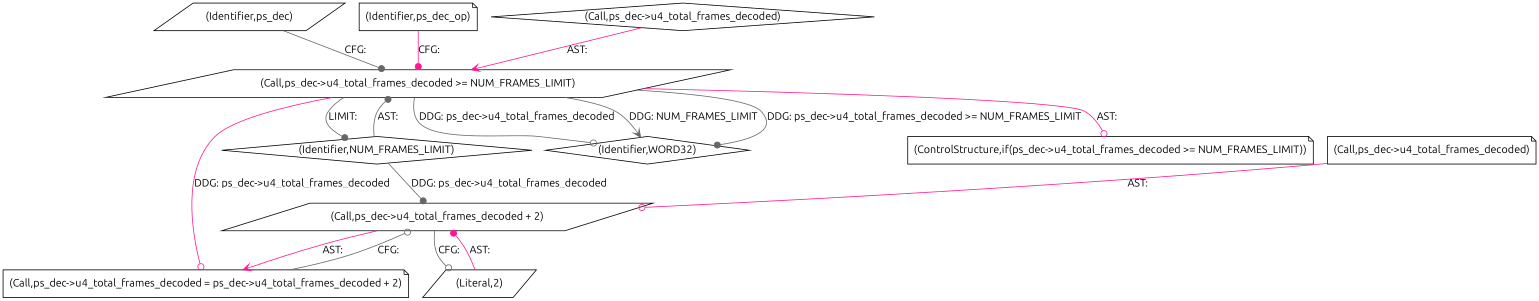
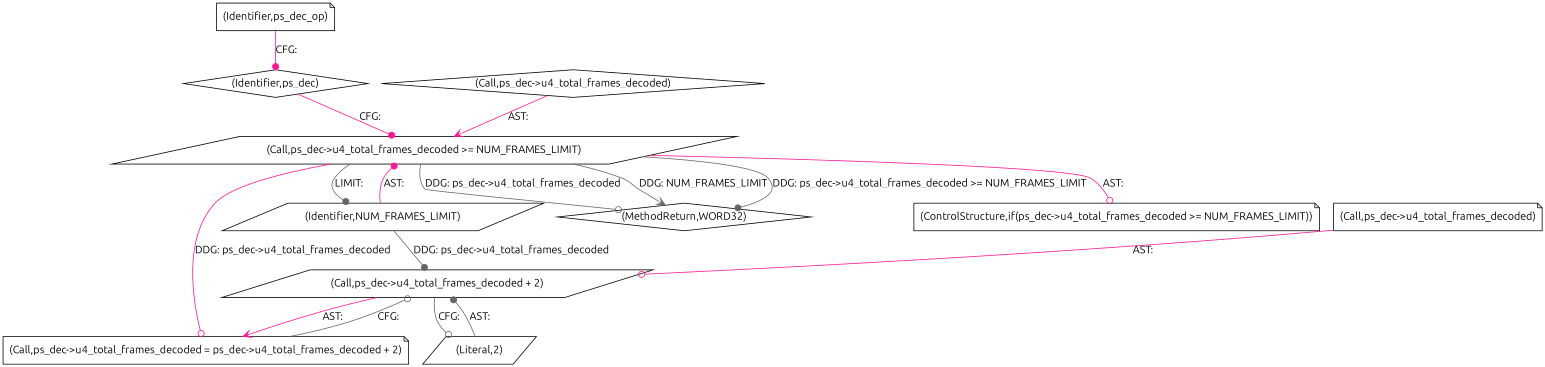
(250, 17) -> (276, 84)
(418, 47) -> (276, 47)
(331, 49) -> (343, 114)
(375, 117) -> (381, 184)
(377, 150) -> (383, 217)
(647, 150) -> (684, 217)
(467, 252) -> (467, 318)
